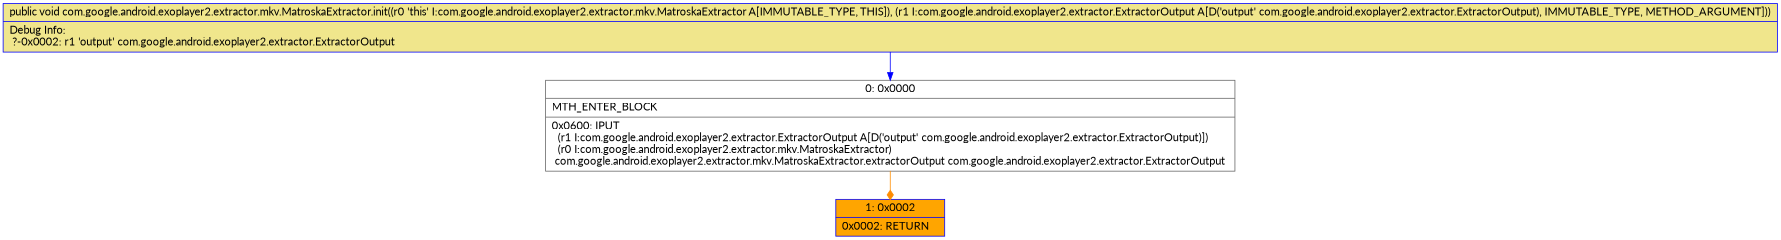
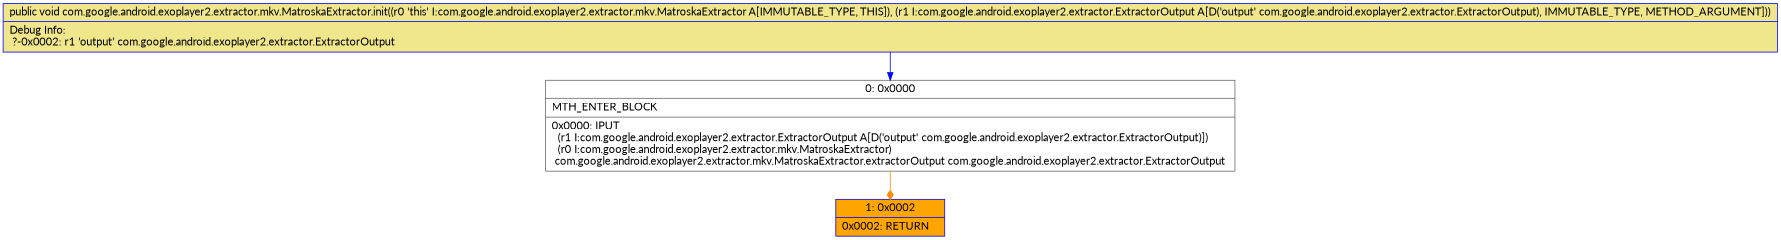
(589, 126) -> (589, 126)
